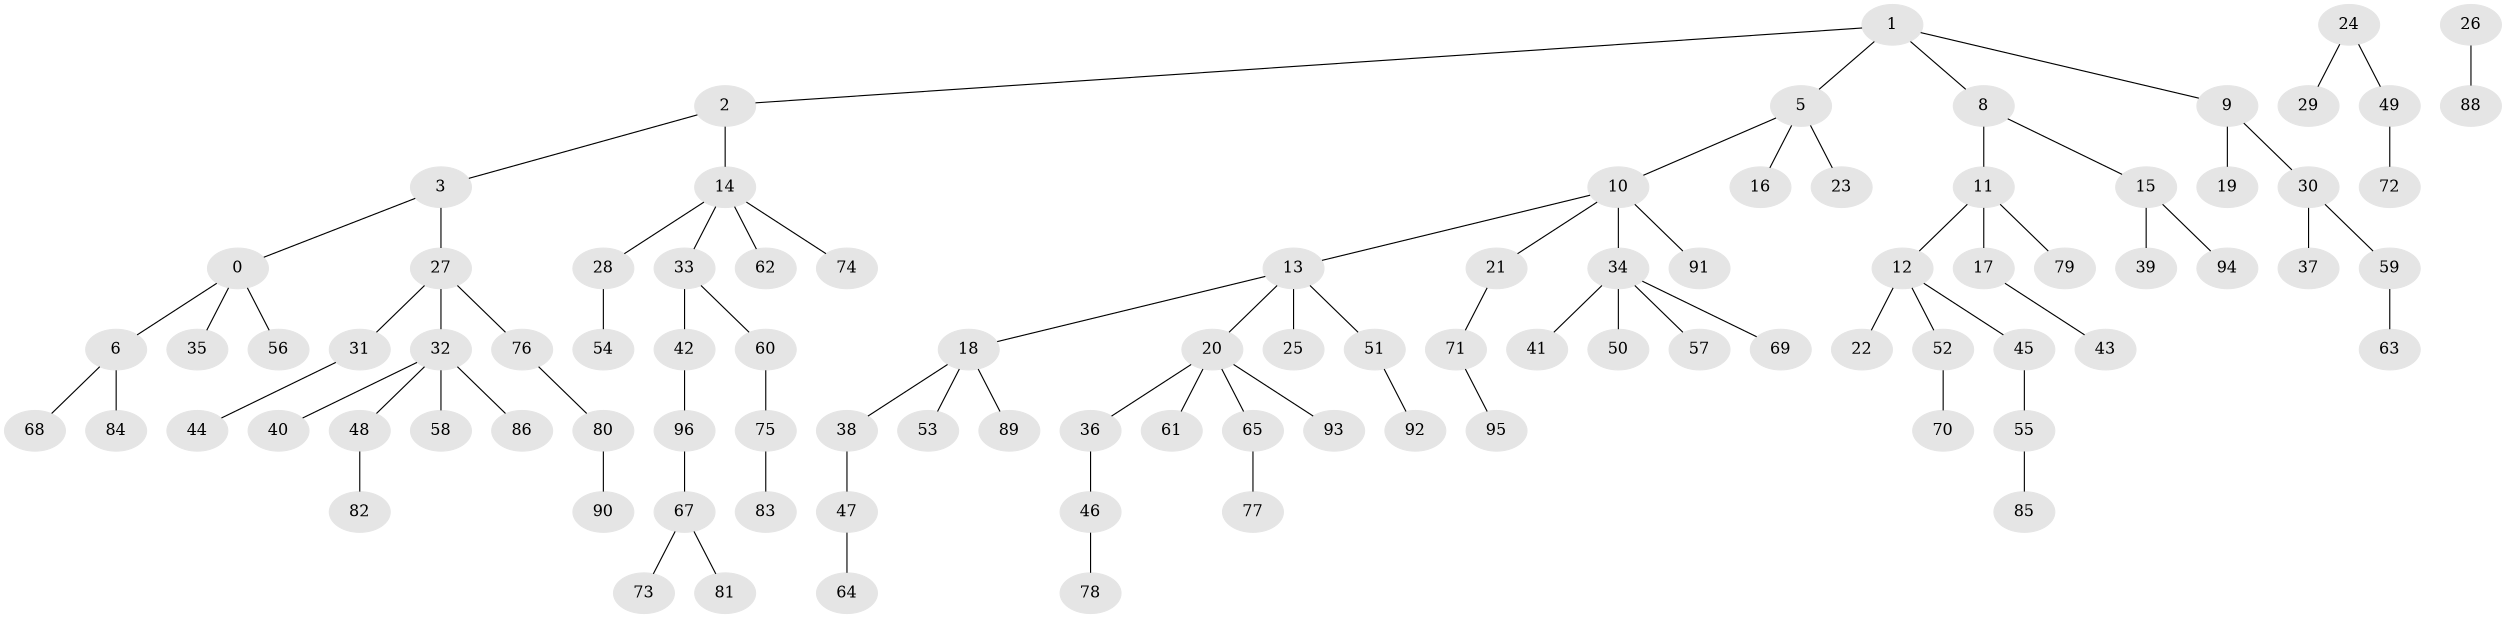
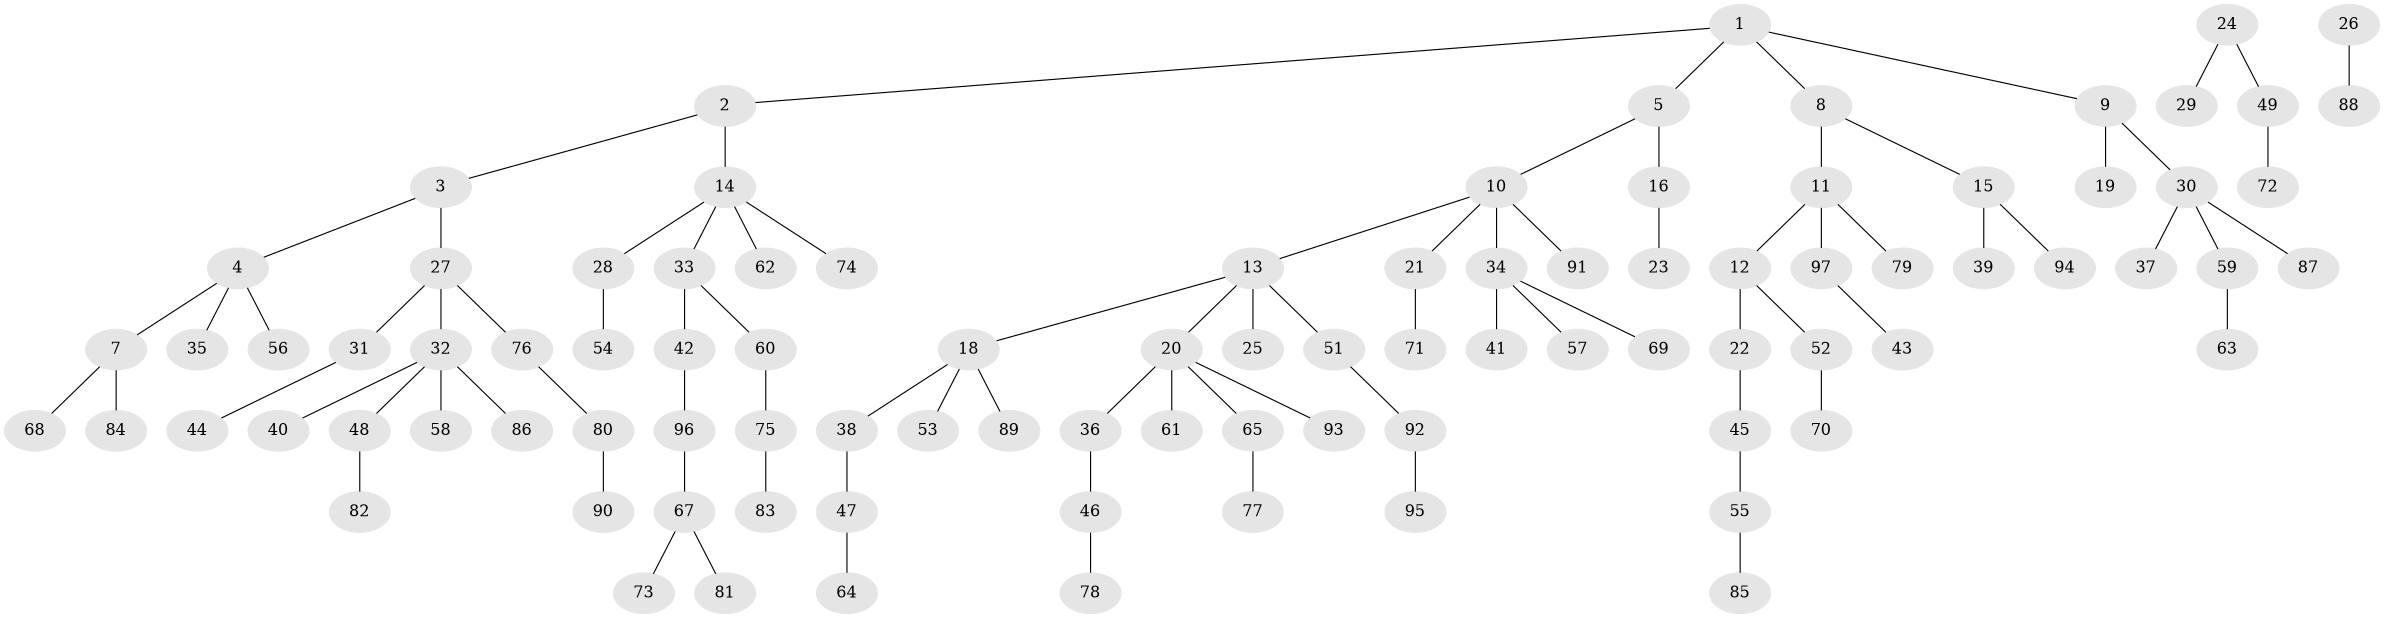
(1821, 147) -> (1659, 228)
(238, 268) -> (238, 268)
(1984, 268) -> (1821, 268)
none -> (2309, 268)
(1964, 309) -> (1740, 390)
(116, 350) -> (116, 350)
(1618, 350) -> none
(1476, 390) -> (1415, 472)
